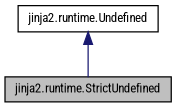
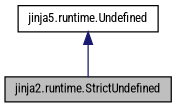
(88, 19) -> (88, 19)
